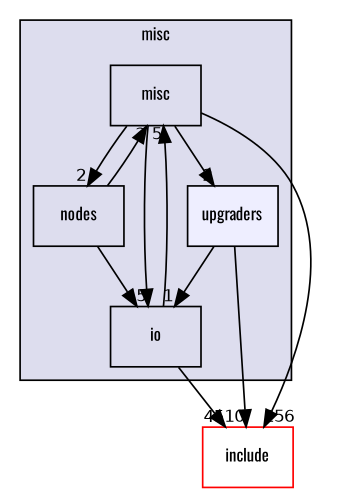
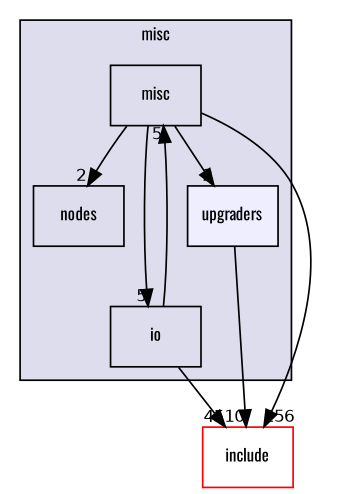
(123, 164) -> none
(113, 269) -> none
(199, 269) -> none
